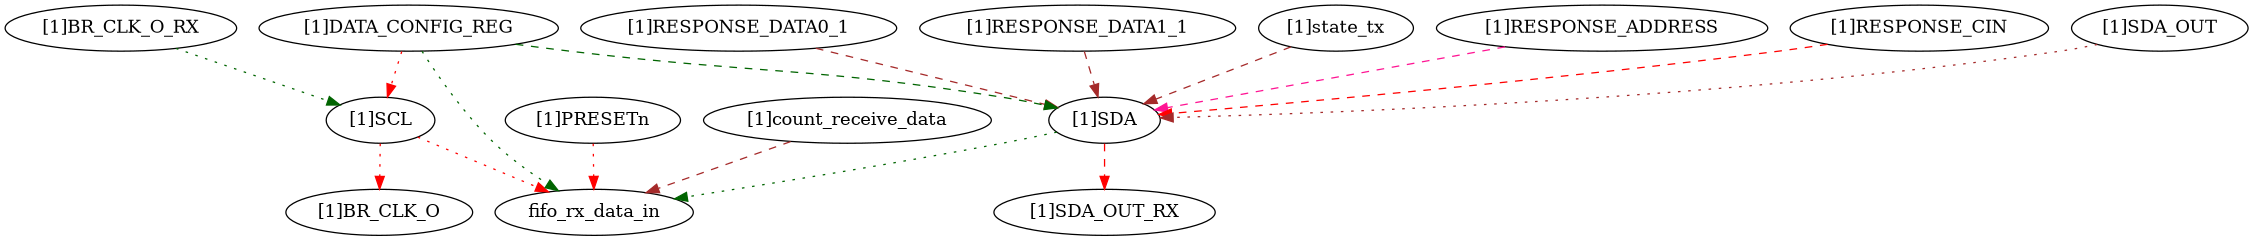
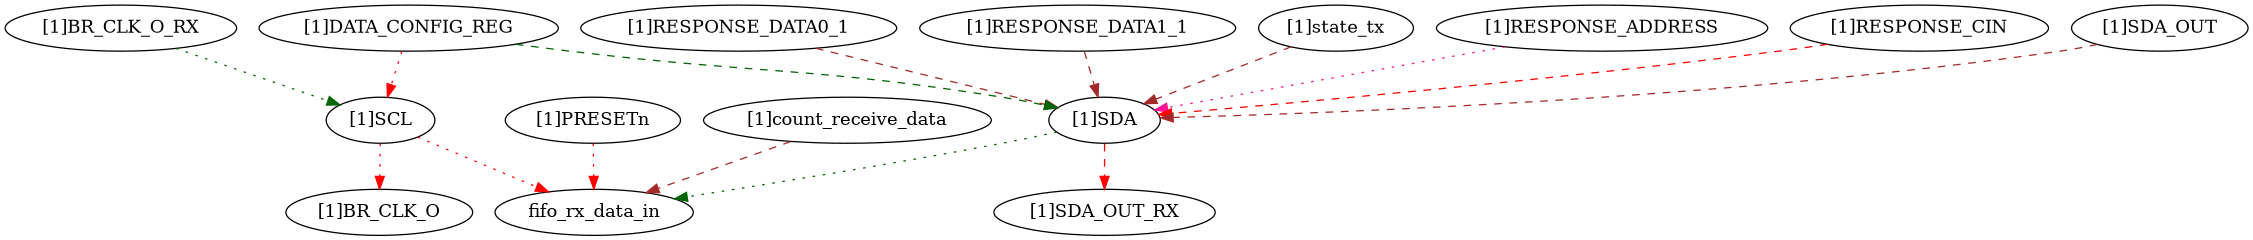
(1336, 77) -> (1336, 77)
(1637, 95) -> (1637, 95)
(477, 125) -> none
